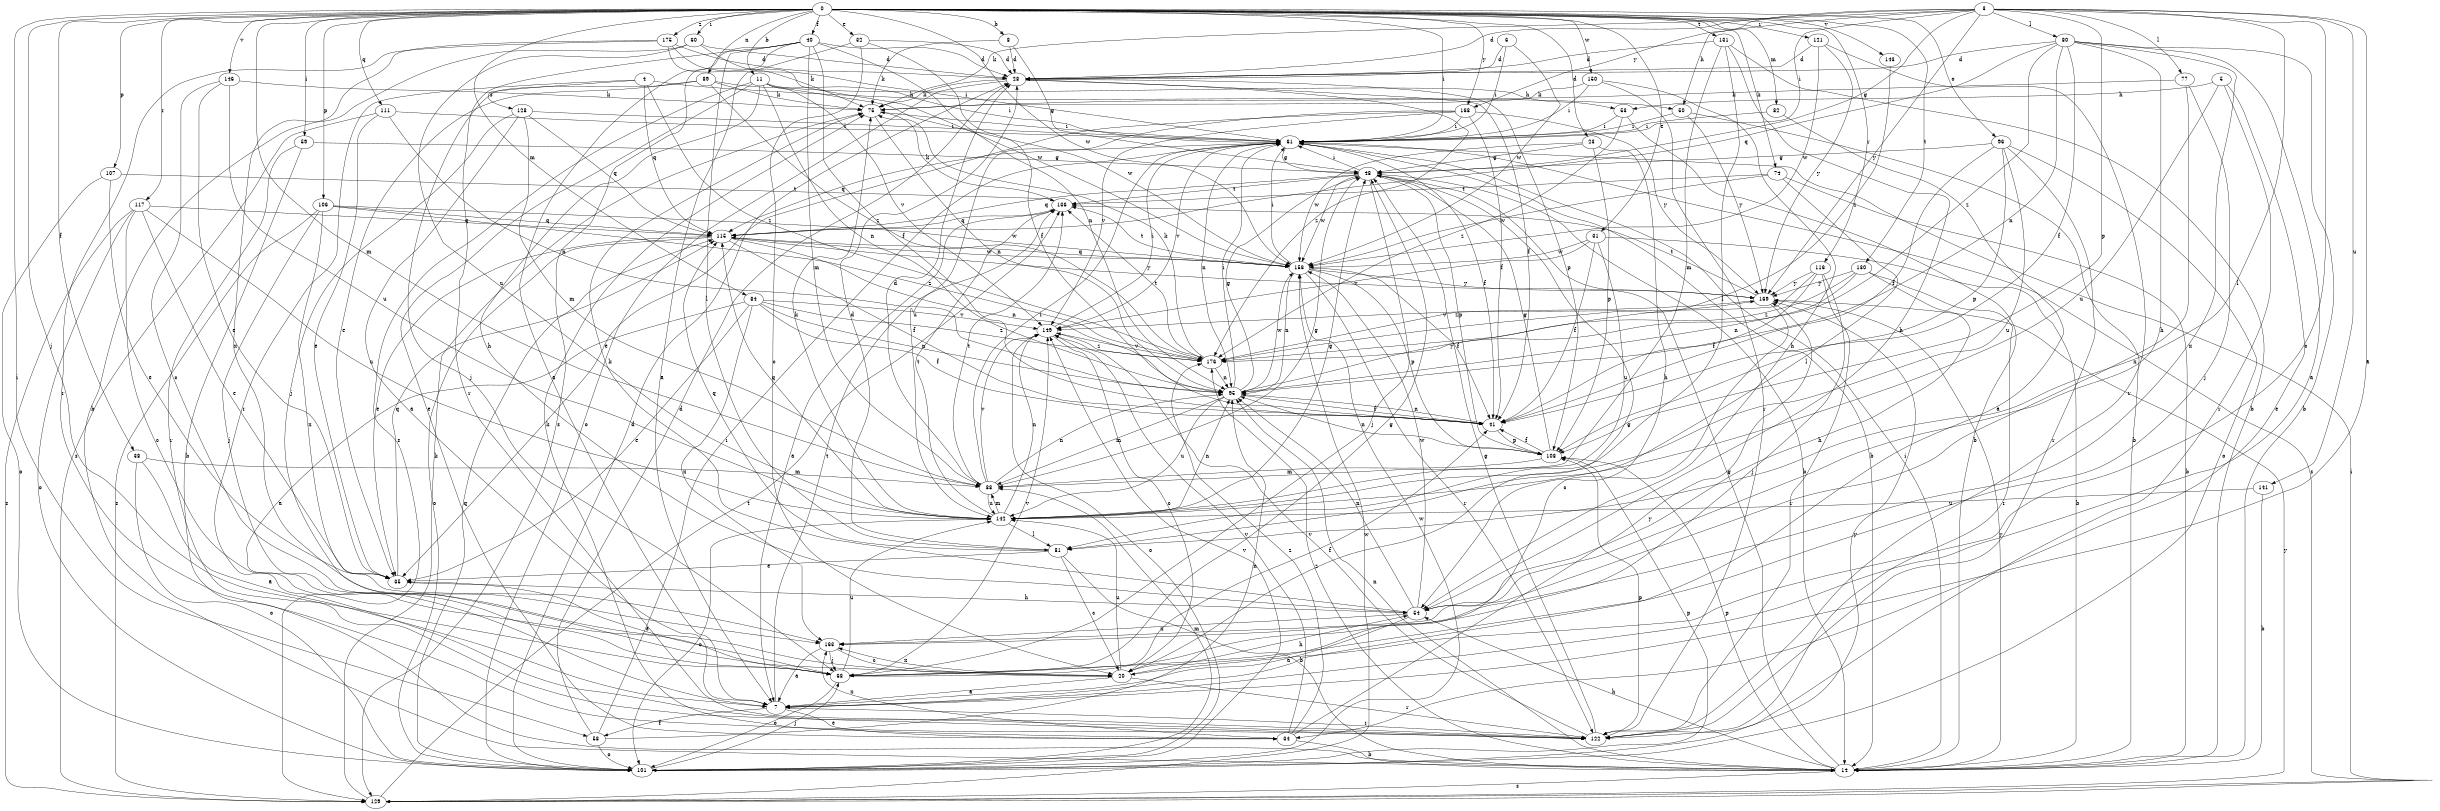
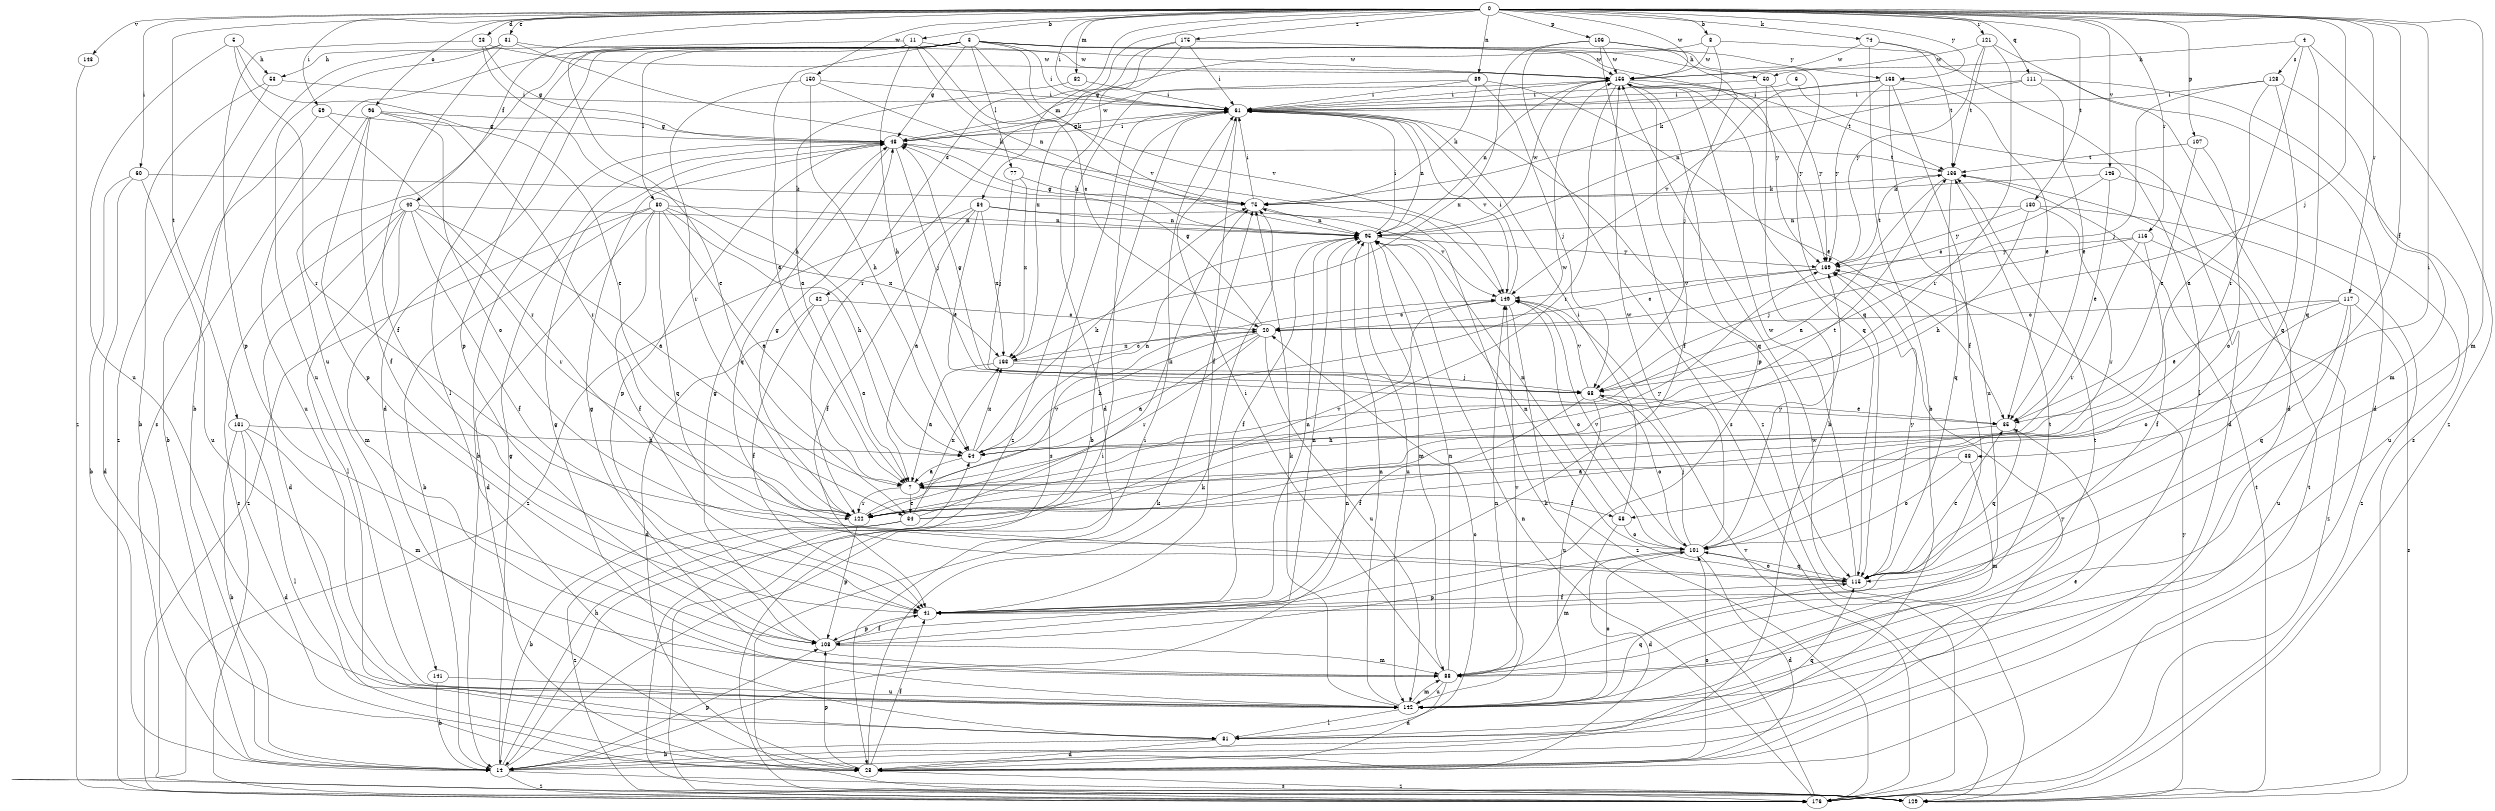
none -> (1969, 108)
(1491, 180) -> (1683, 71)
